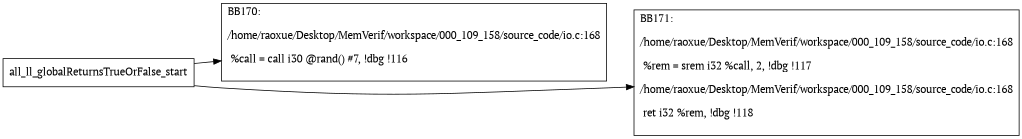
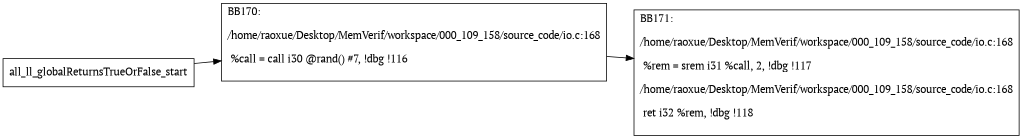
(726, 66) -> (726, 66)
(410, 94) -> (616, 57)
